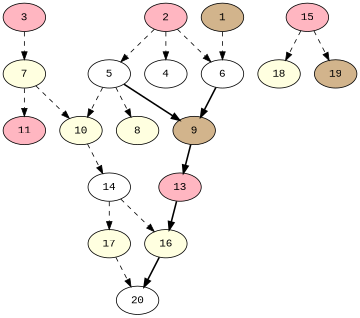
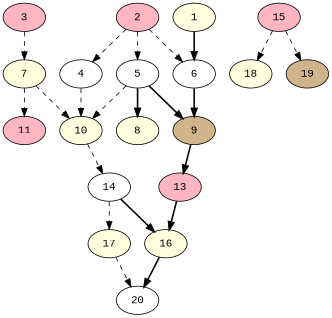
(222, 17) -> (194, 17)
(222, 42) -> (194, 42)
none -> (81, 98)
(122, 99) -> (138, 98)
(135, 213) -> (135, 213)
